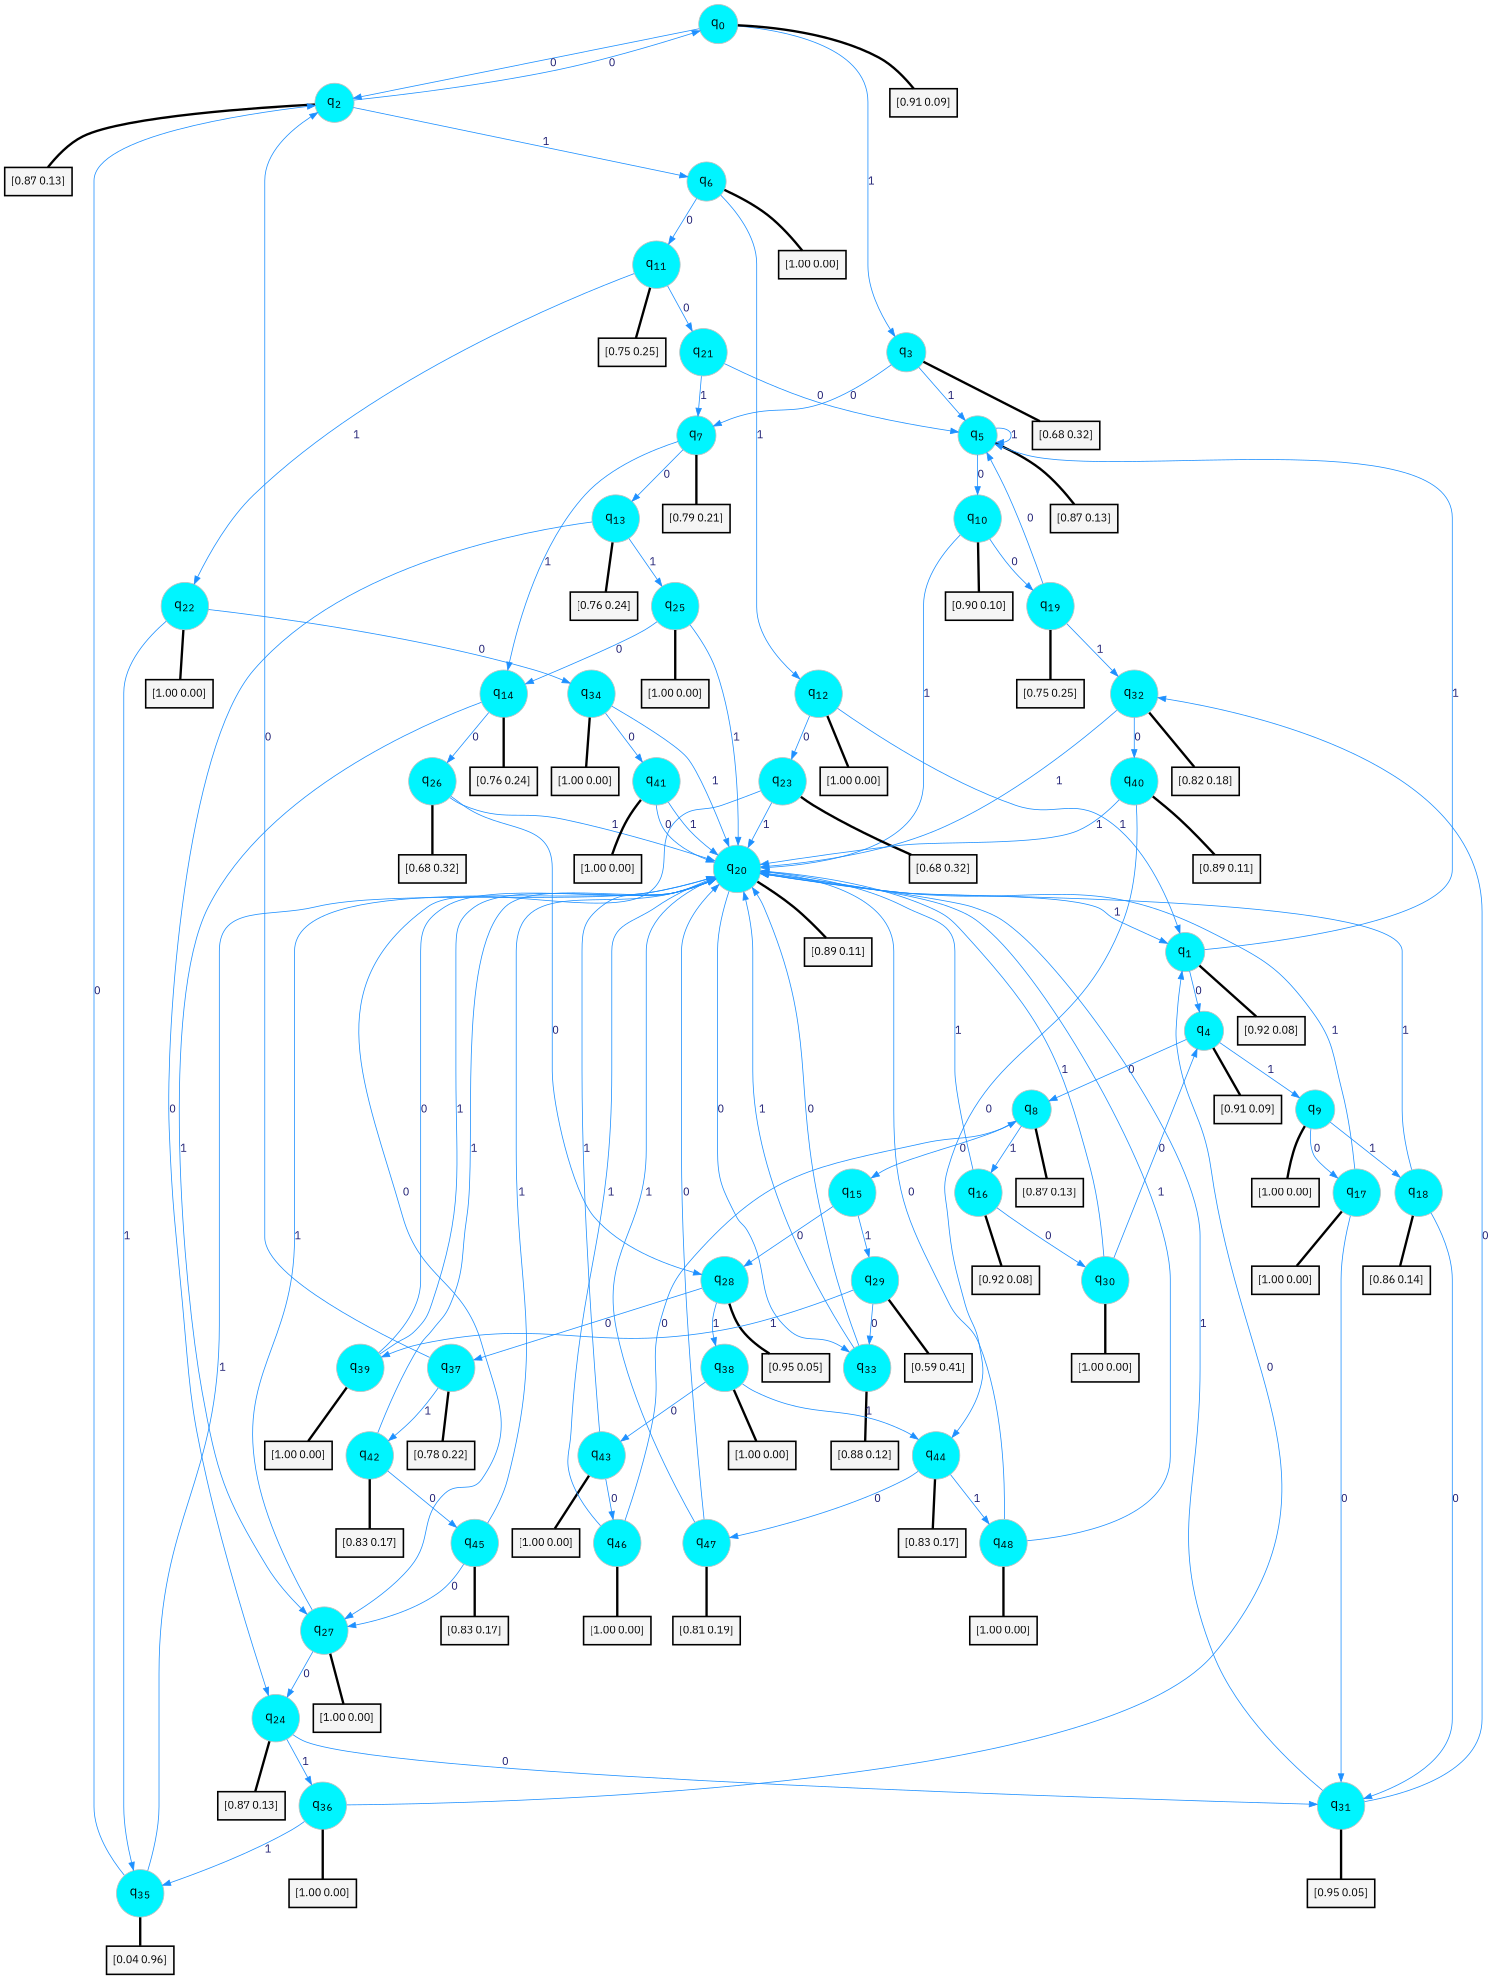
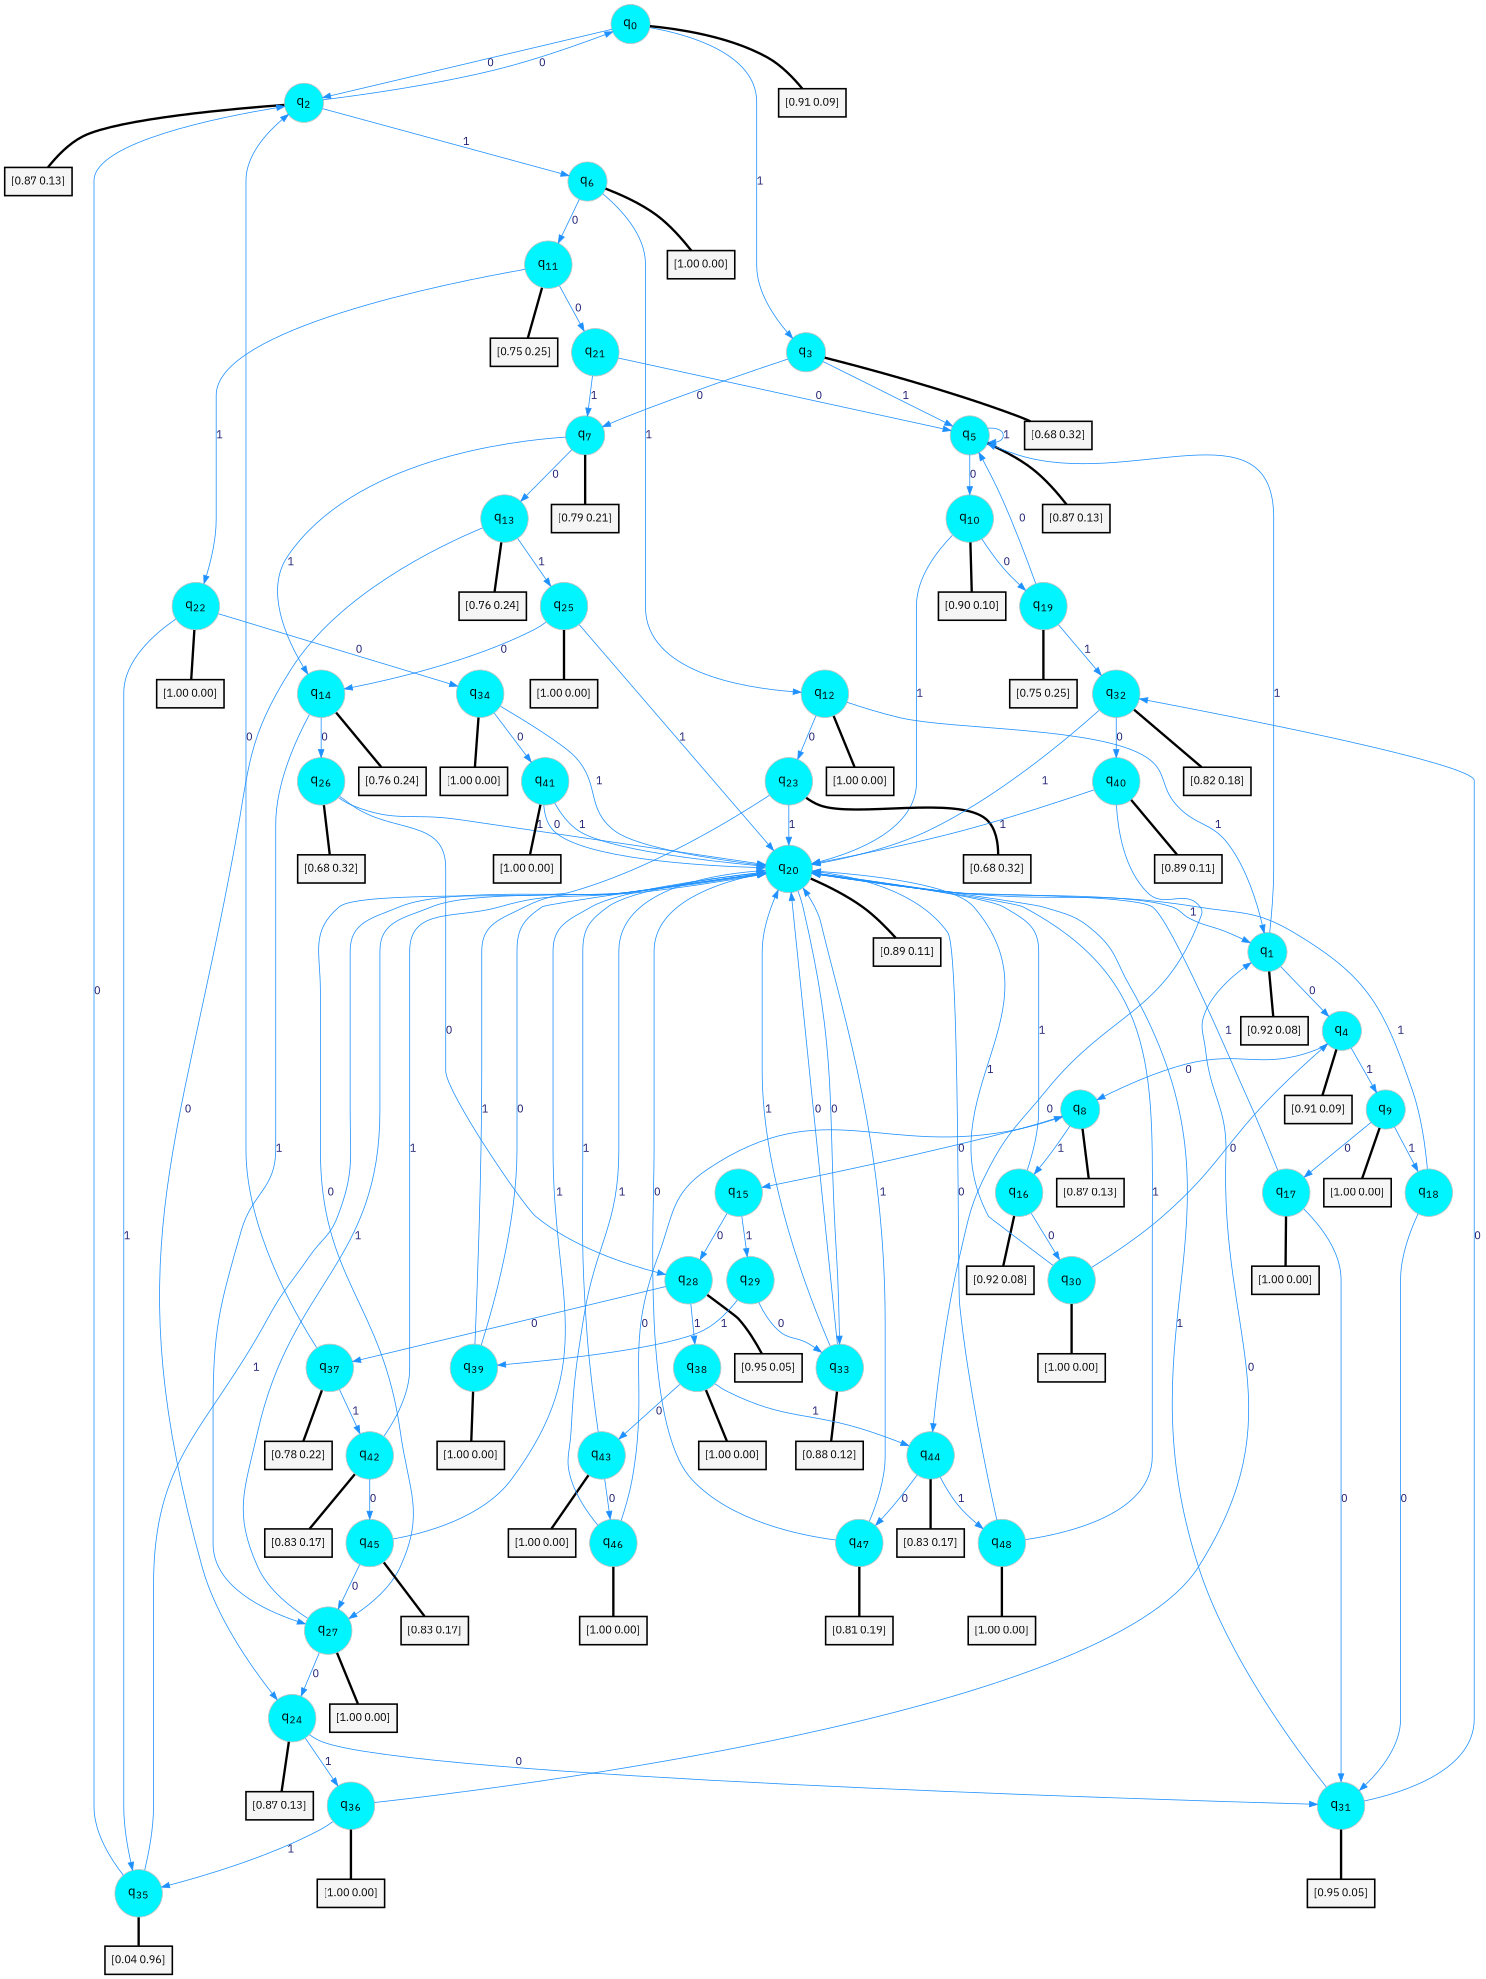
(1397, 1280) -> none
(938, 1368) -> none
